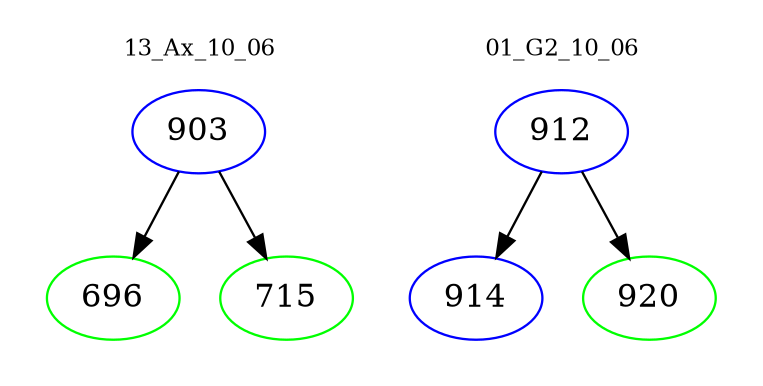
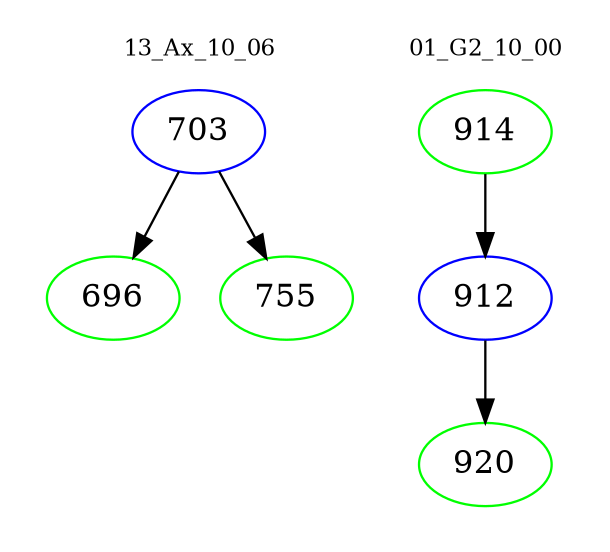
(563, 50) -> (486, 50)
(199, 132) -> (199, 132)
(525, 204) -> (485, 204)
(287, 298) -> (287, 298)
(476, 298) -> (485, 132)
